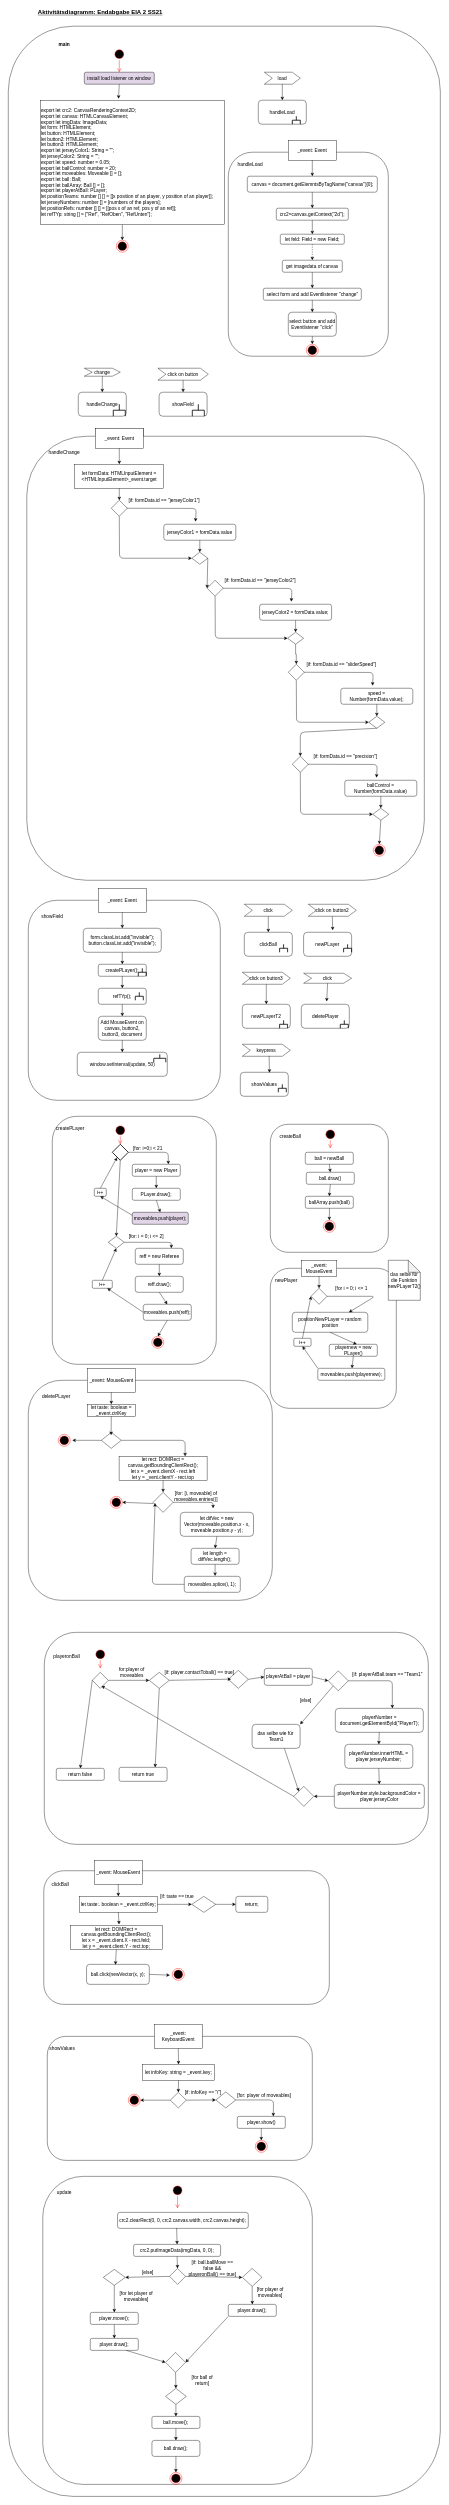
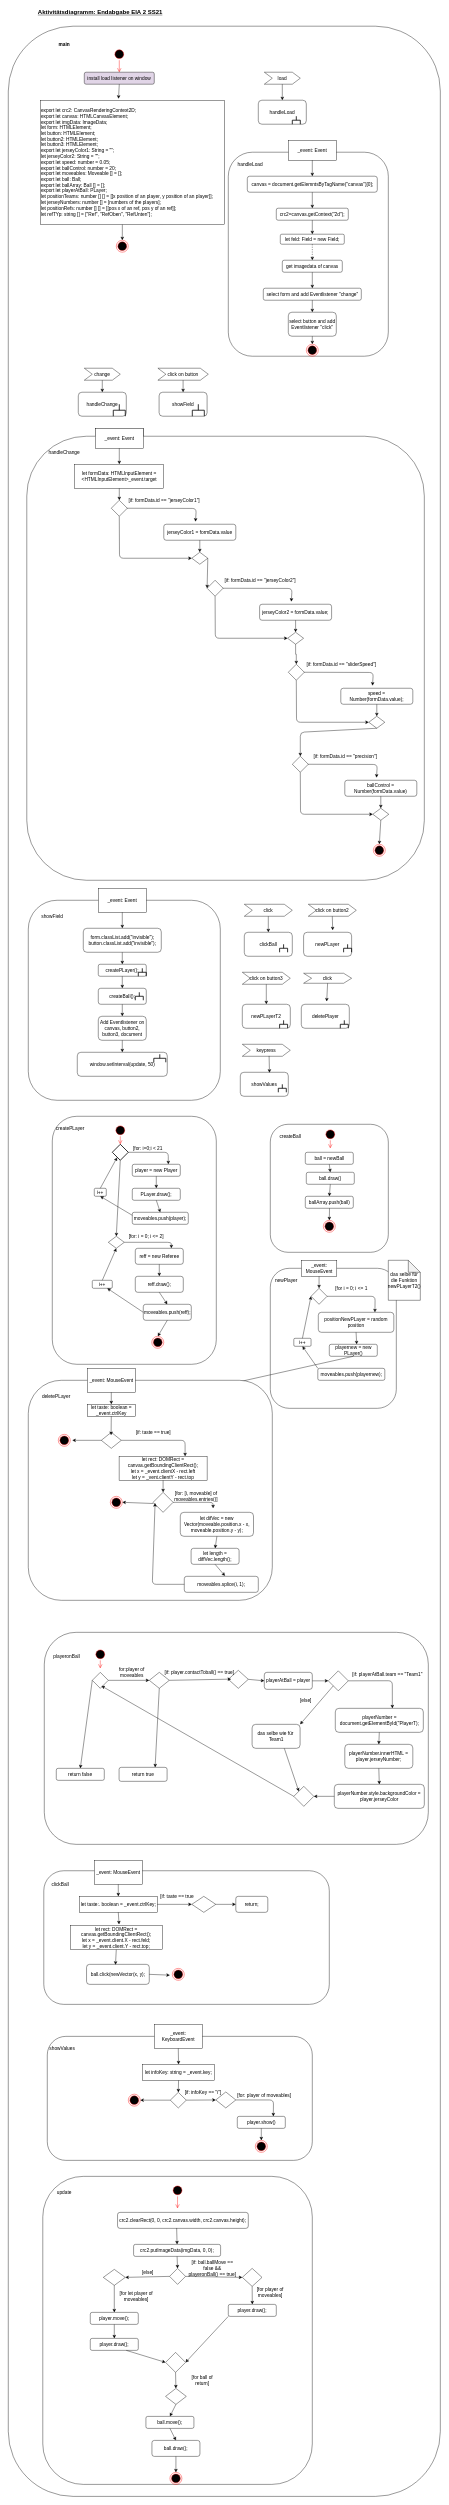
(102, 372) -> (102, 374)
(122, 996) -> (122, 996)
(122, 1028) -> (122, 1028)
(160, 1218) -> (160, 1218)
(330, 1322) -> (356, 1322)
(352, 1364) -> (297, 1369)
none -> (153, 1432)
(212, 1584) -> (221, 1584)
(288, 1677) -> (288, 1681)
(176, 2422) -> (170, 2422)
